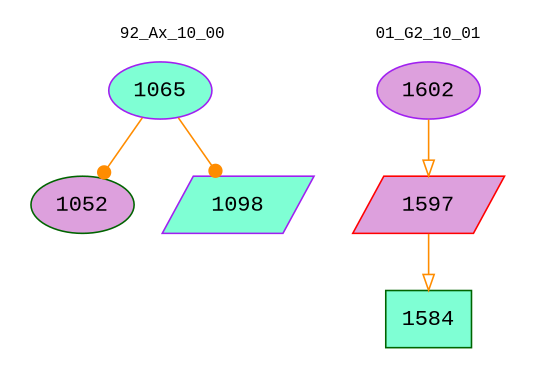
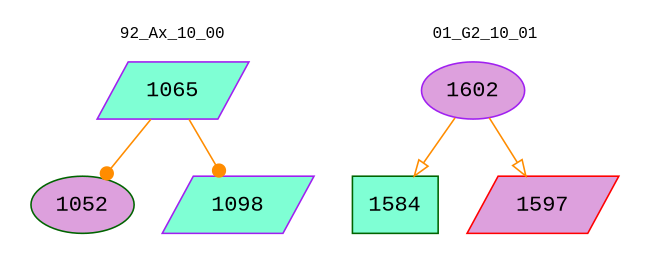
(160, 90) -> (173, 90)
(429, 254) -> (439, 140)
